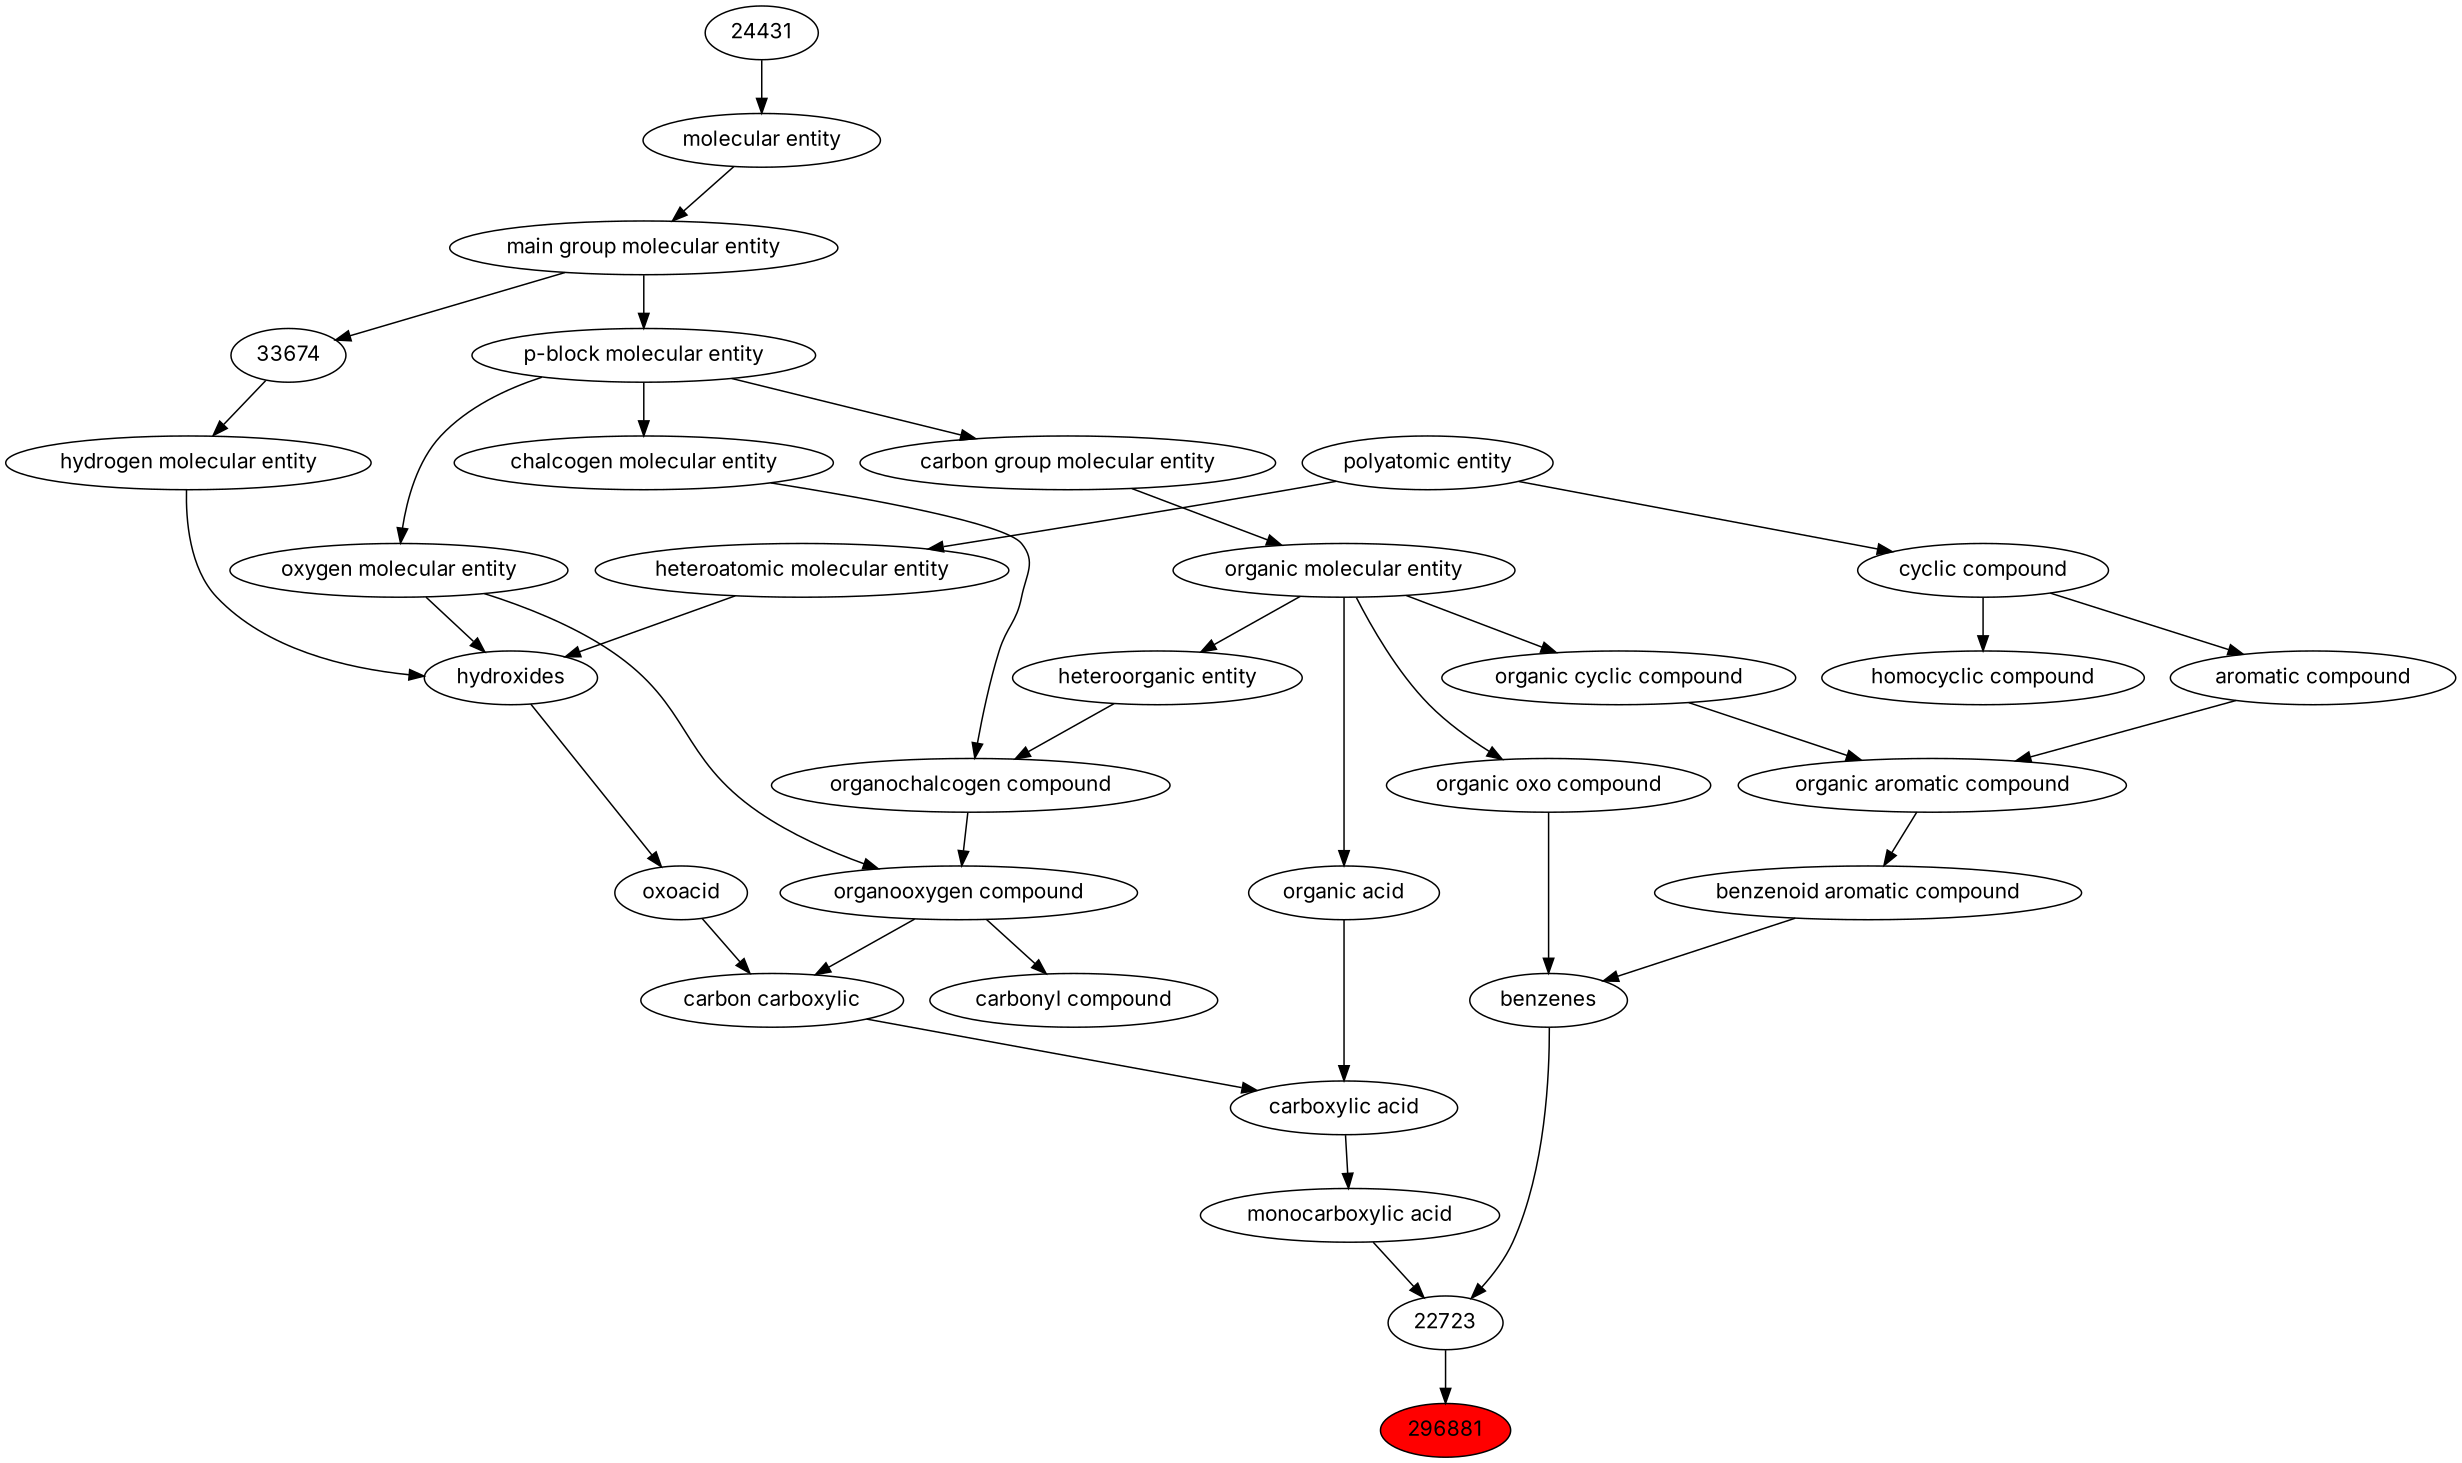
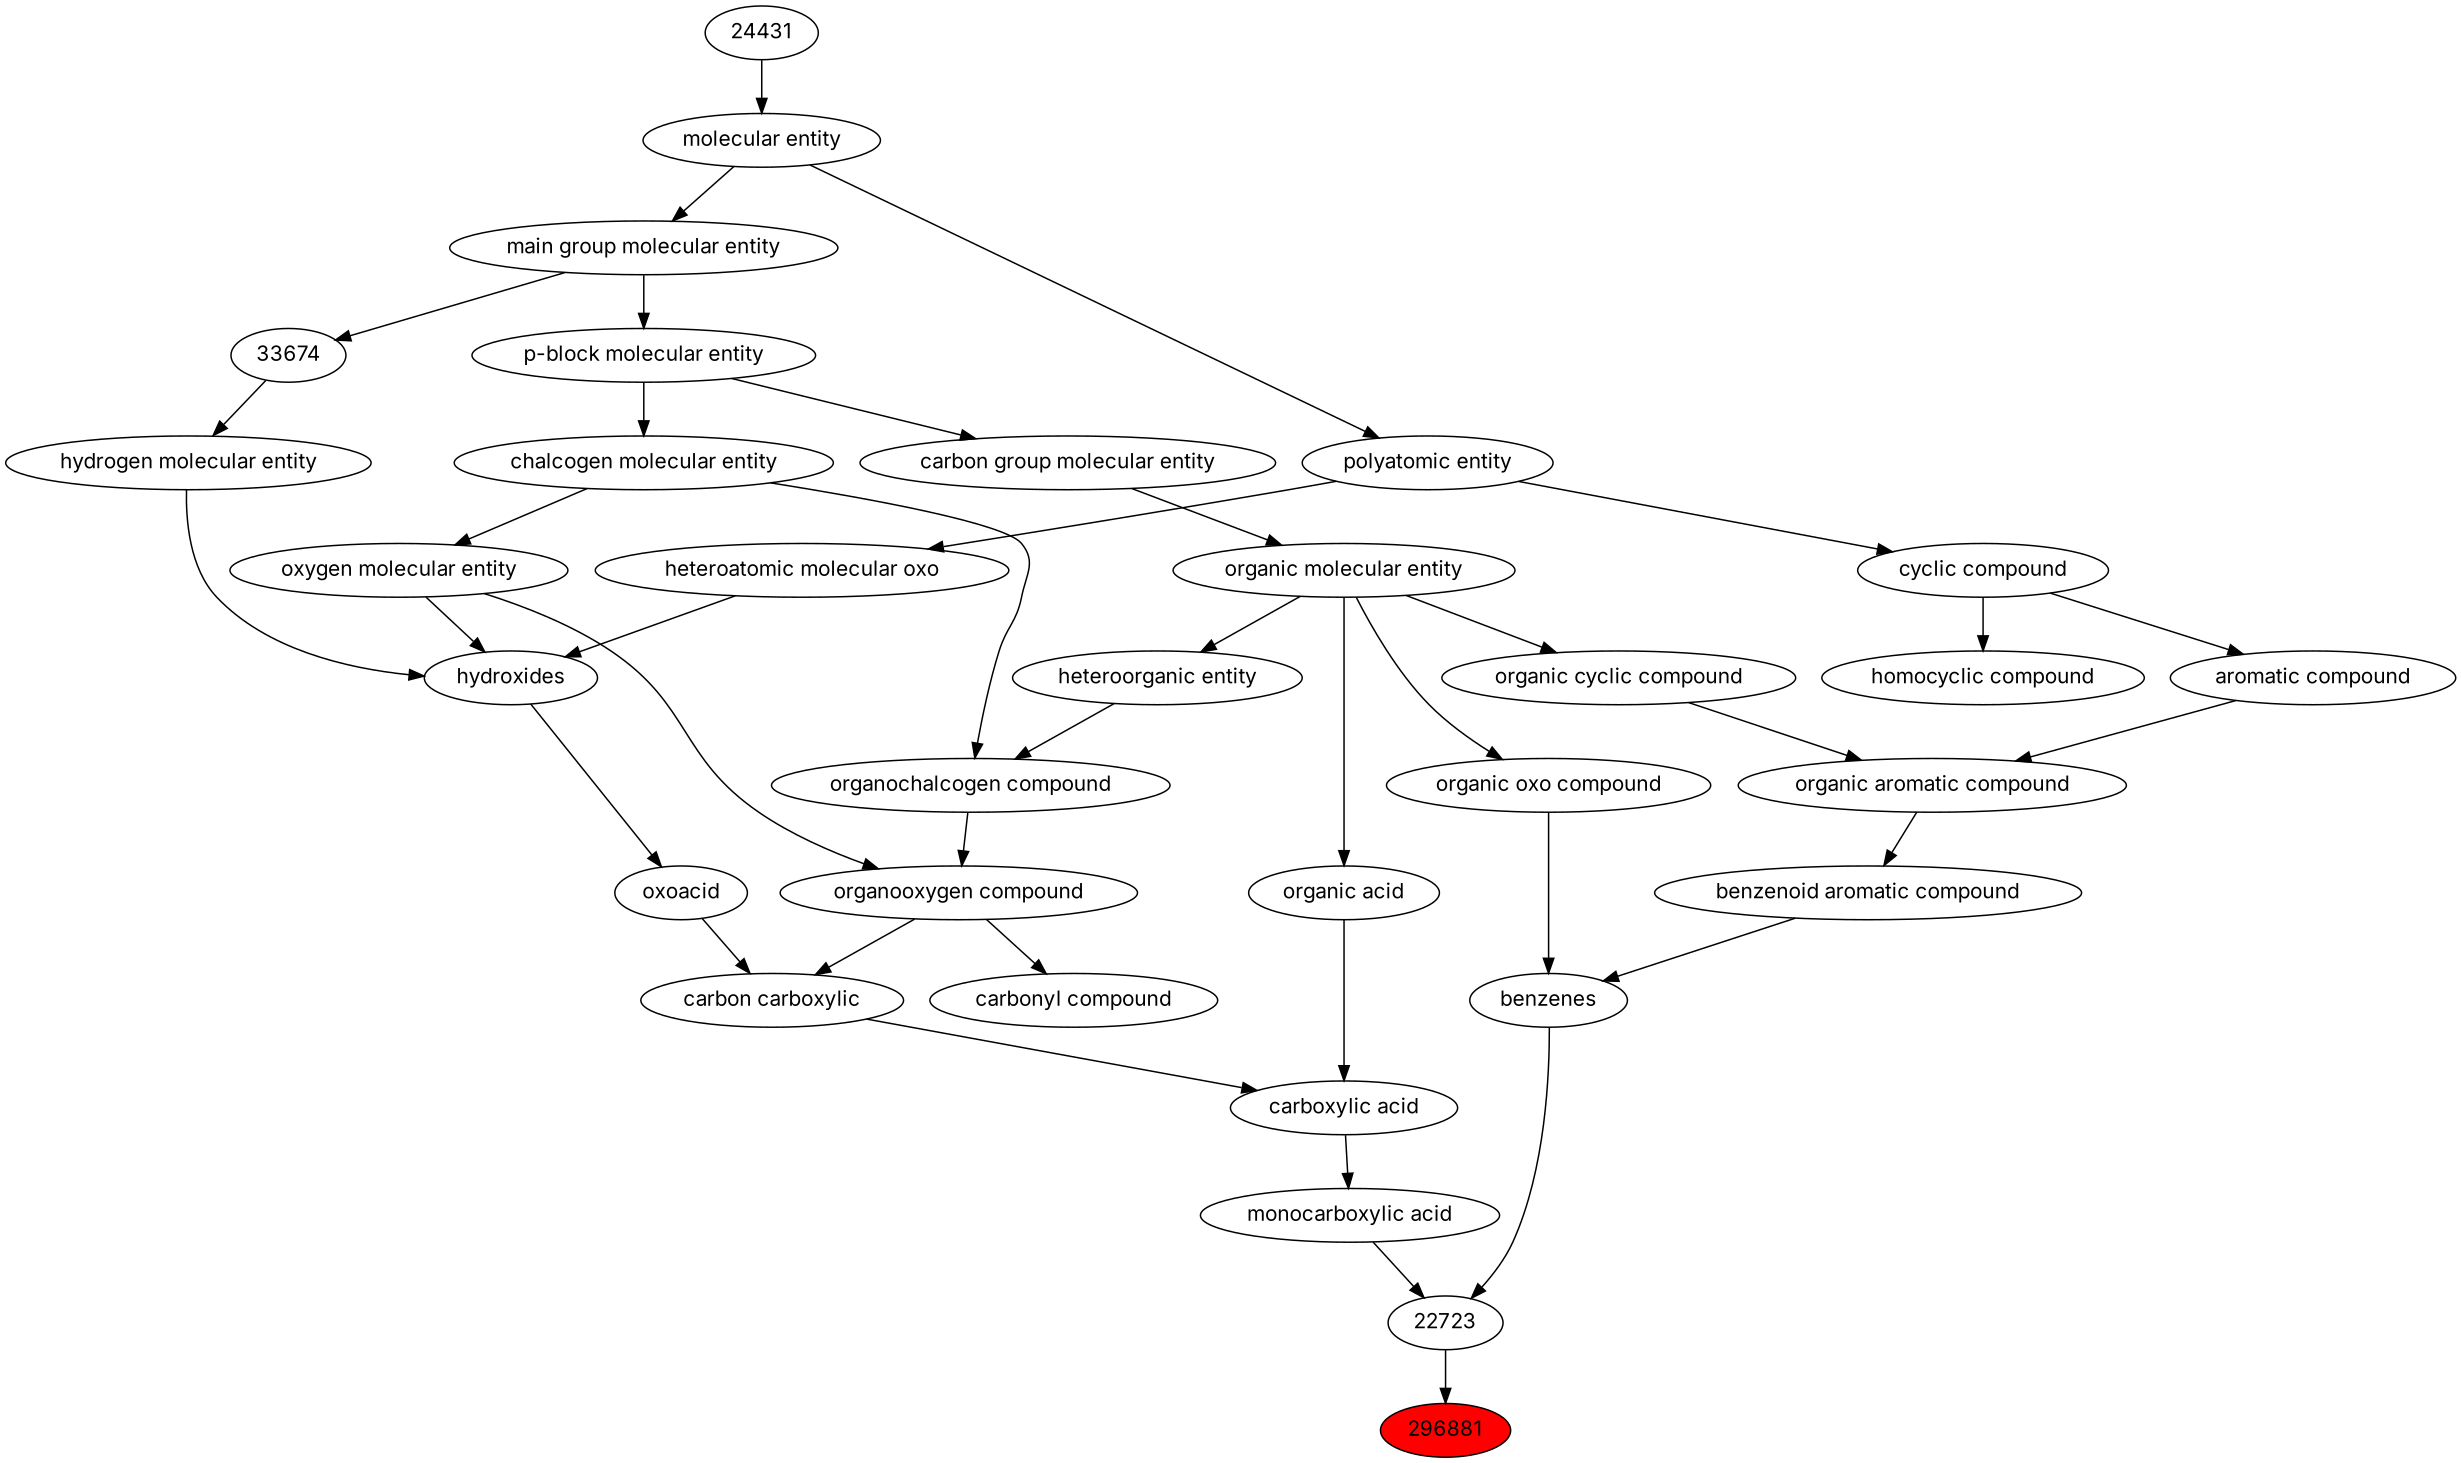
none -> (1088, 298)
(447, 430) -> (528, 514)
(802, 570) -> (802, 570)
